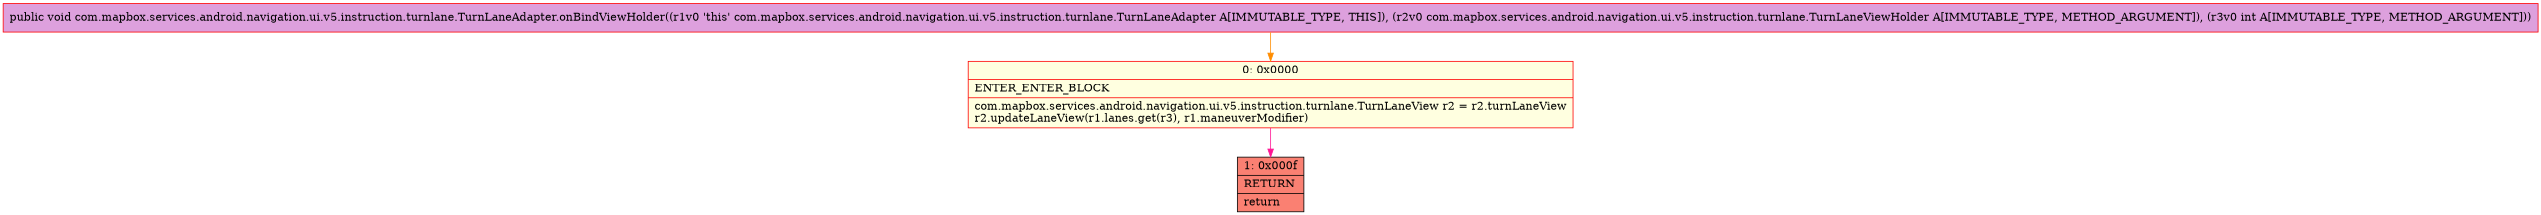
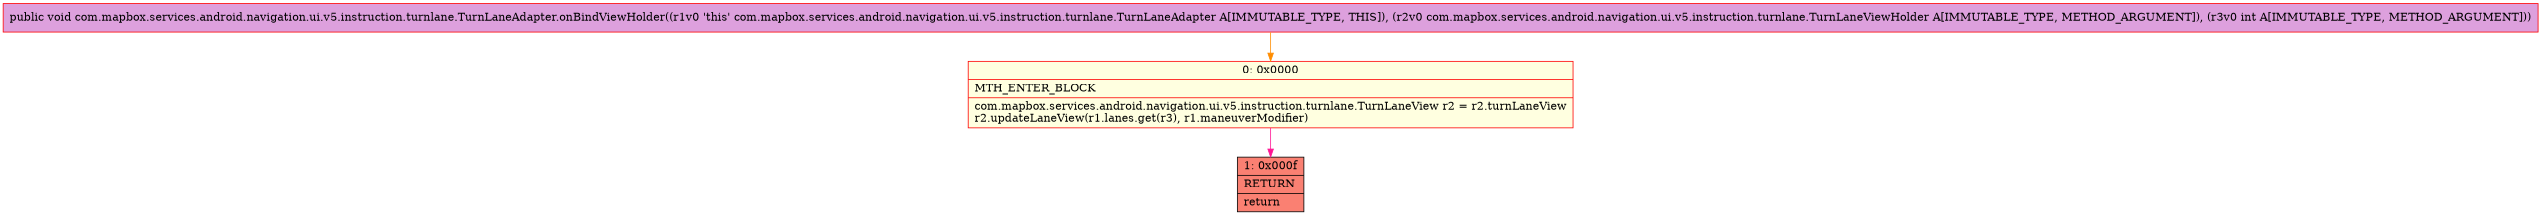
(1042, 88) -> (1036, 88)
